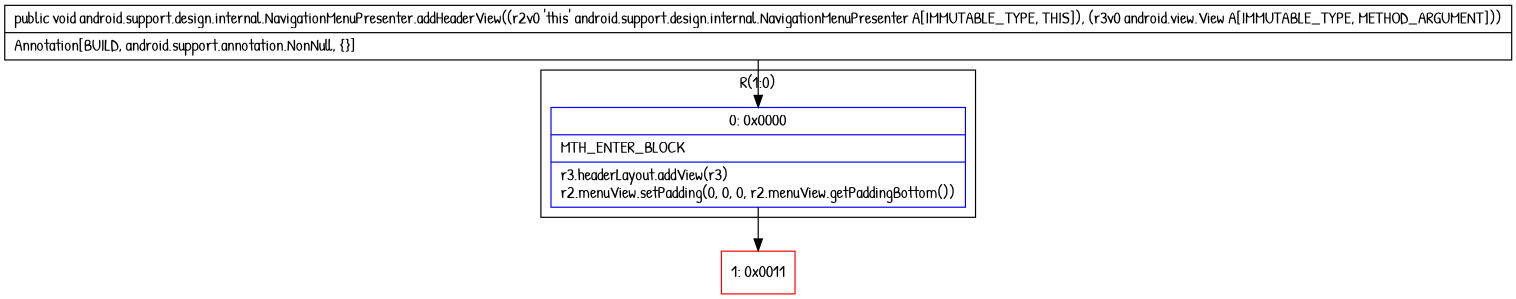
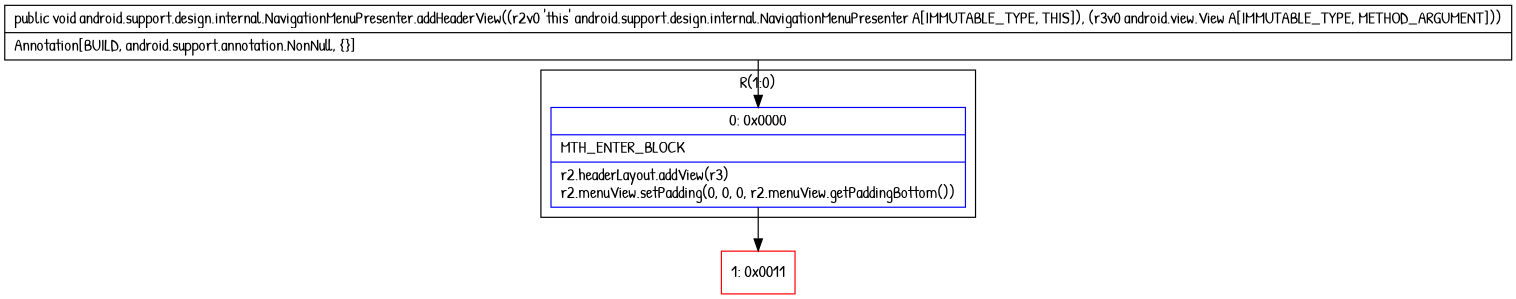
(645, 175) -> (645, 175)
